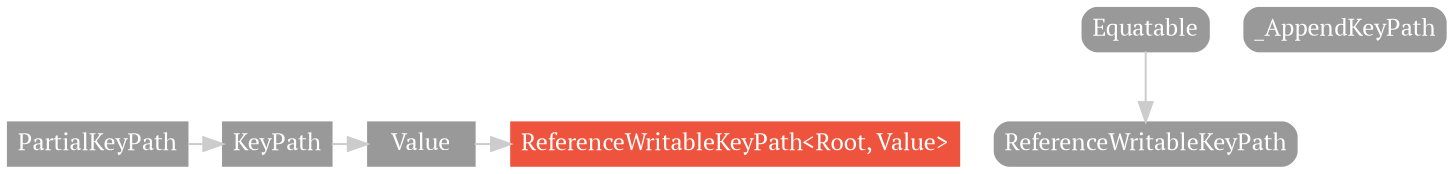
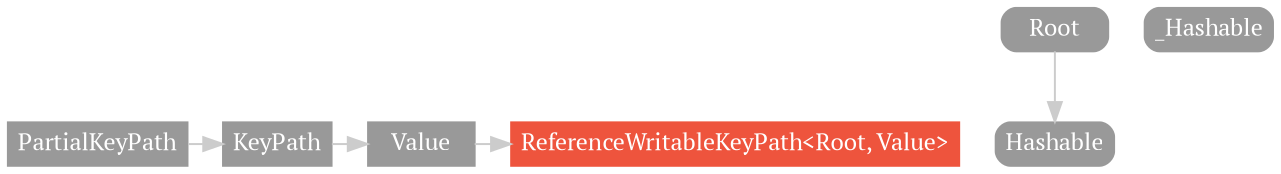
(1146, 30) -> (1055, 30)
(1345, 30) -> (1209, 30)
(1146, 144) -> (1055, 144)
